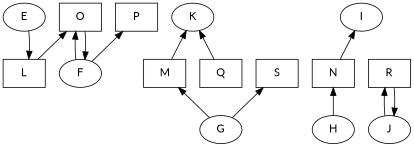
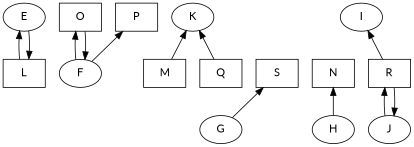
(49, 48) -> (19, 49)
(346, 48) -> (377, 48)
(197, 105) -> none
